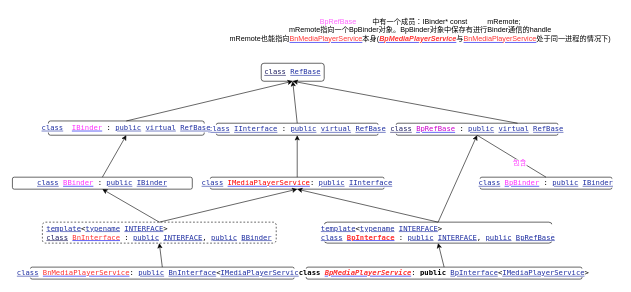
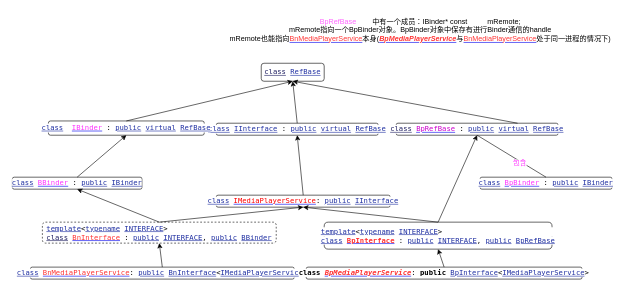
(102, 183) -> (77, 183)
(297, 183) -> (303, 201)
(438, 233) -> (438, 236)
